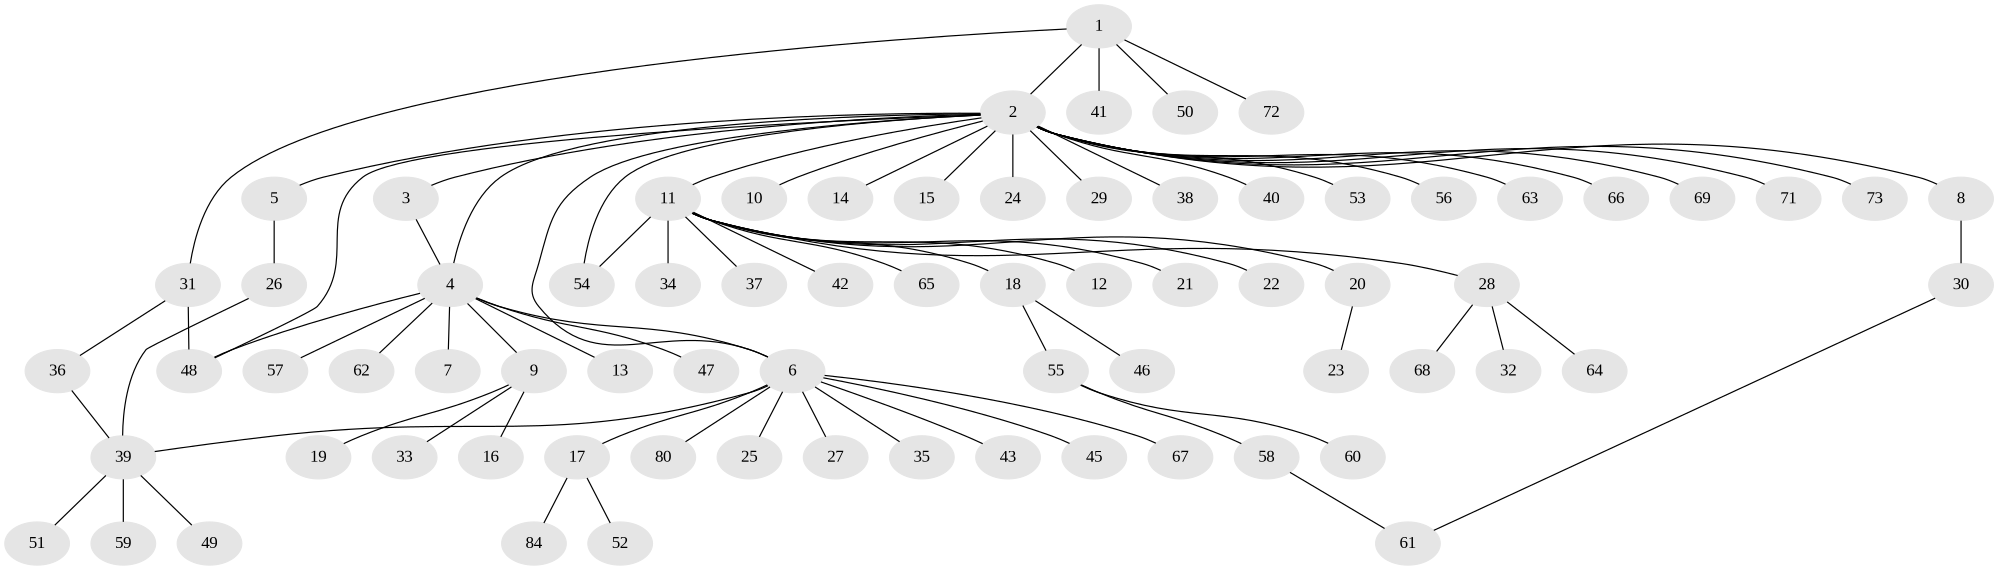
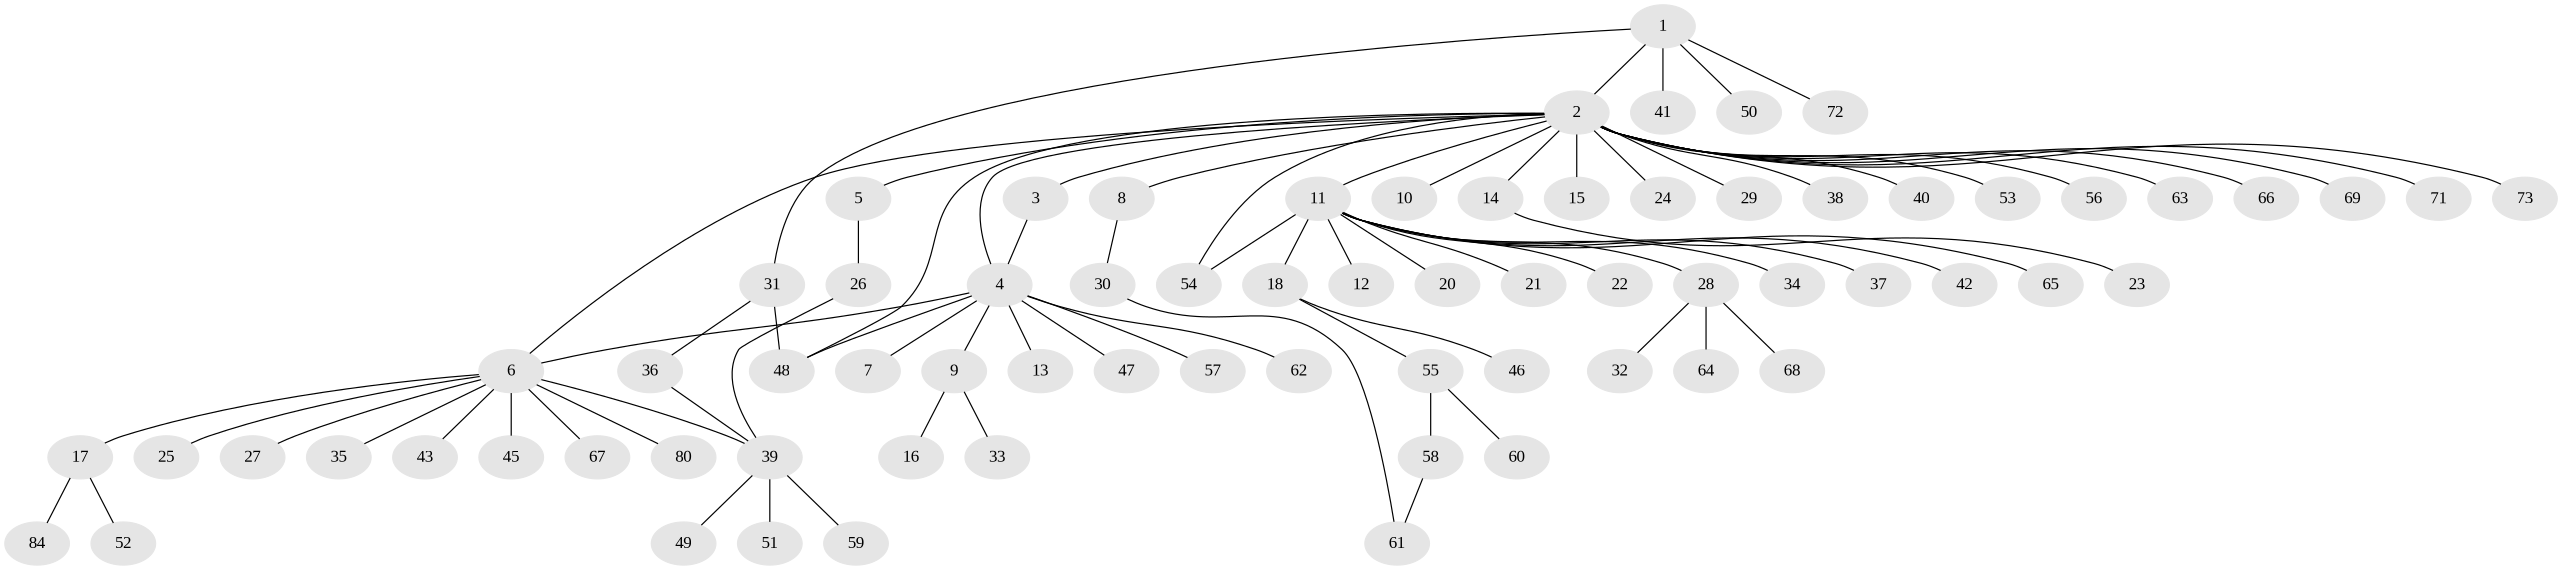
(1347, 328) -> (1935, 239)
(318, 457) -> none
